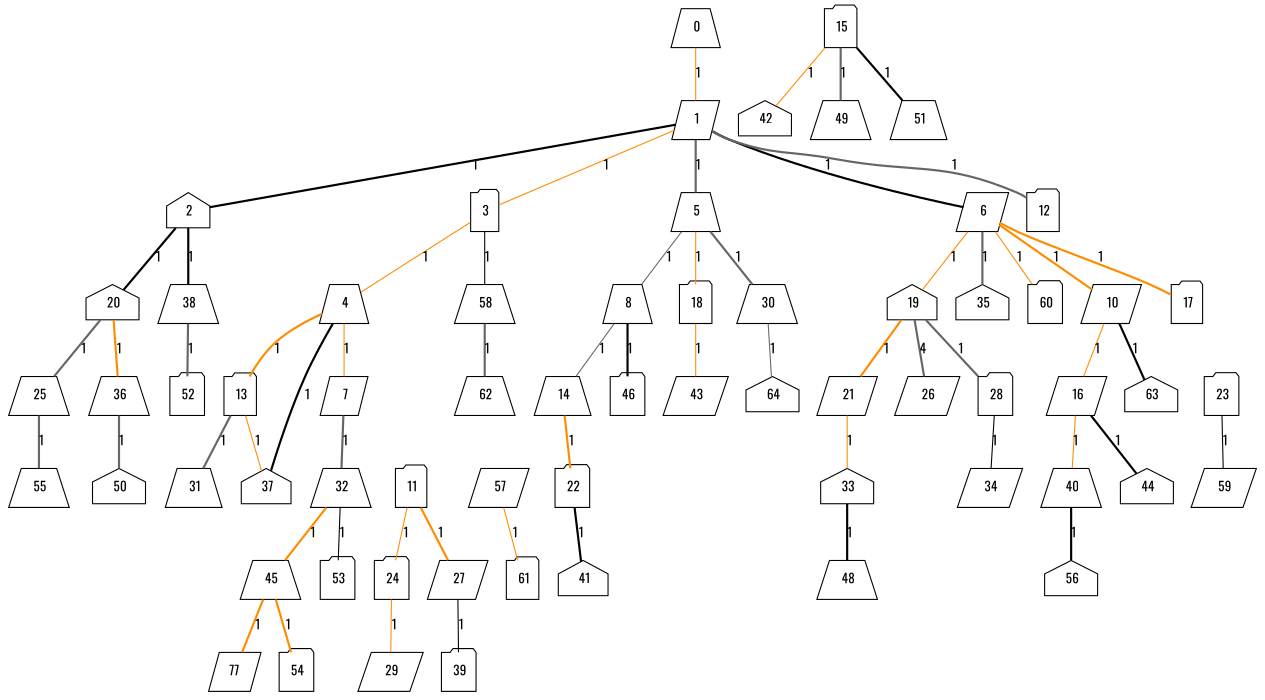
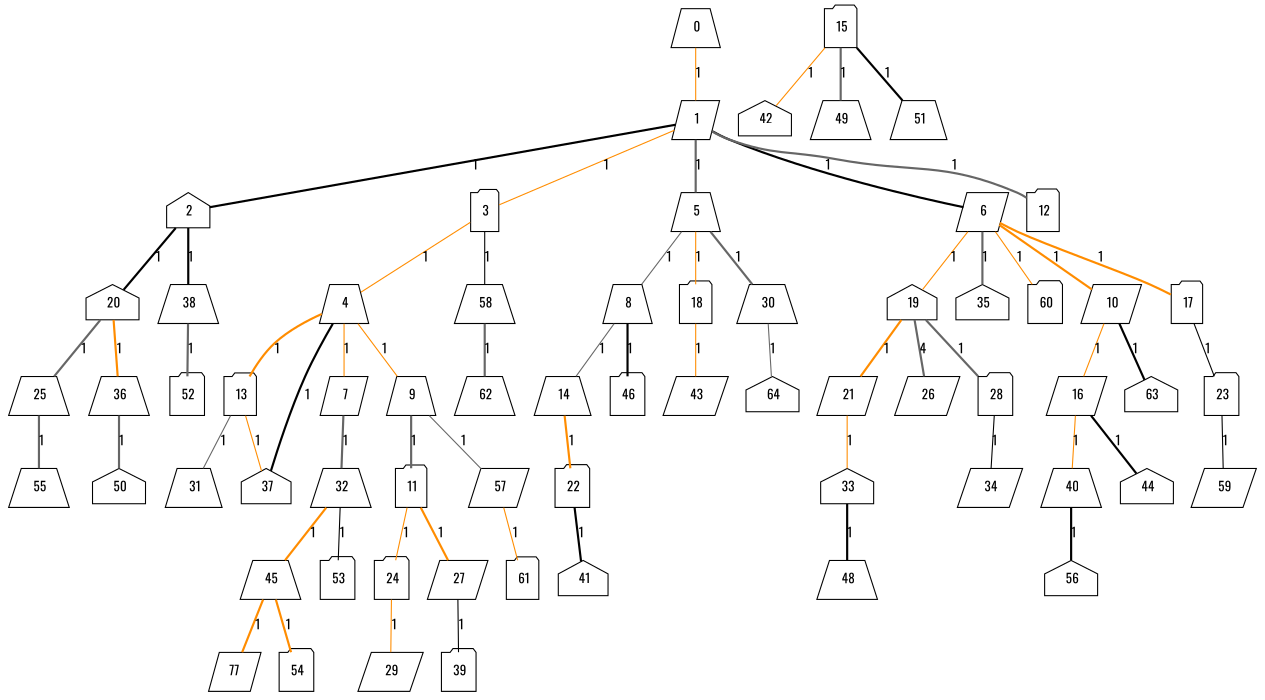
none -> (1204, 350)
none -> (411, 396)
(217, 442) -> (217, 442)
